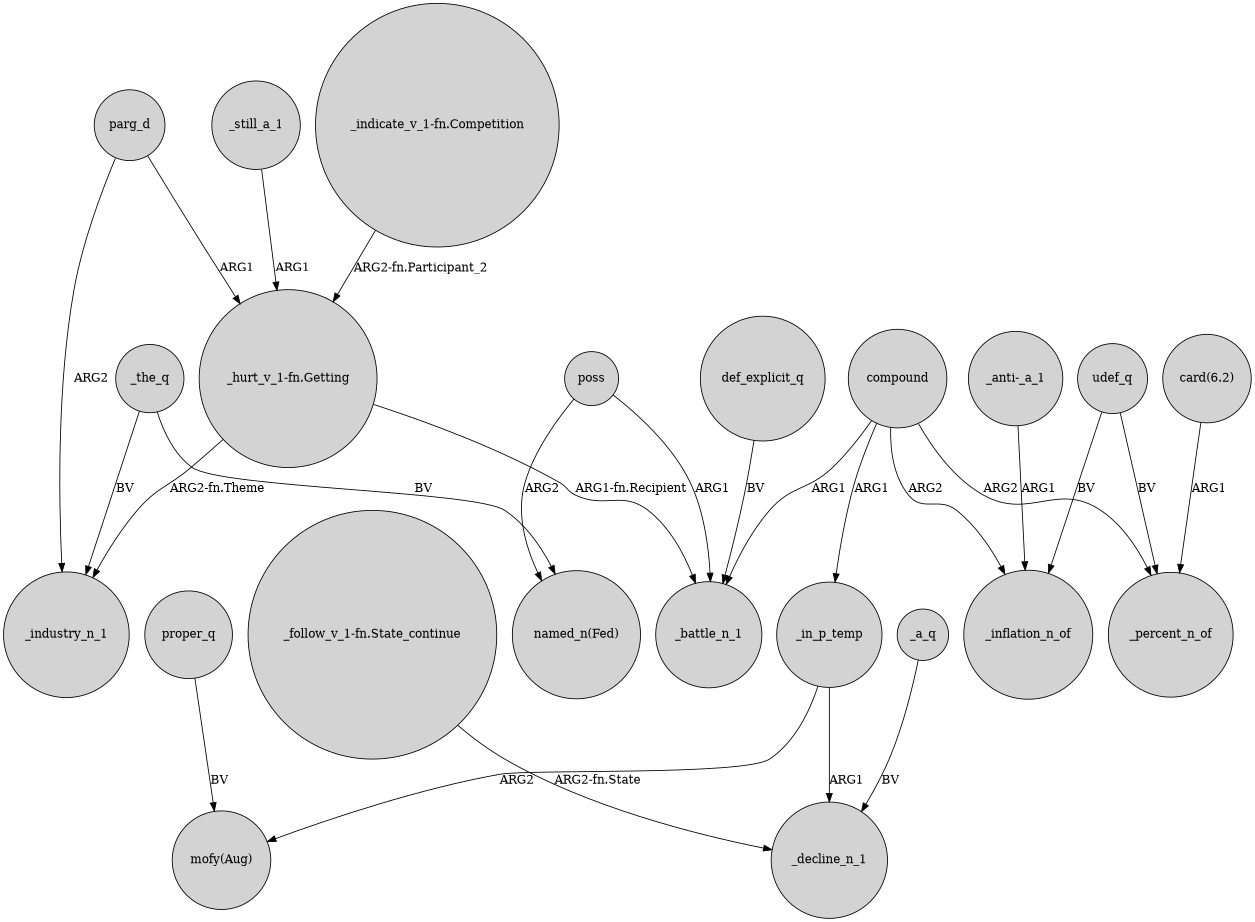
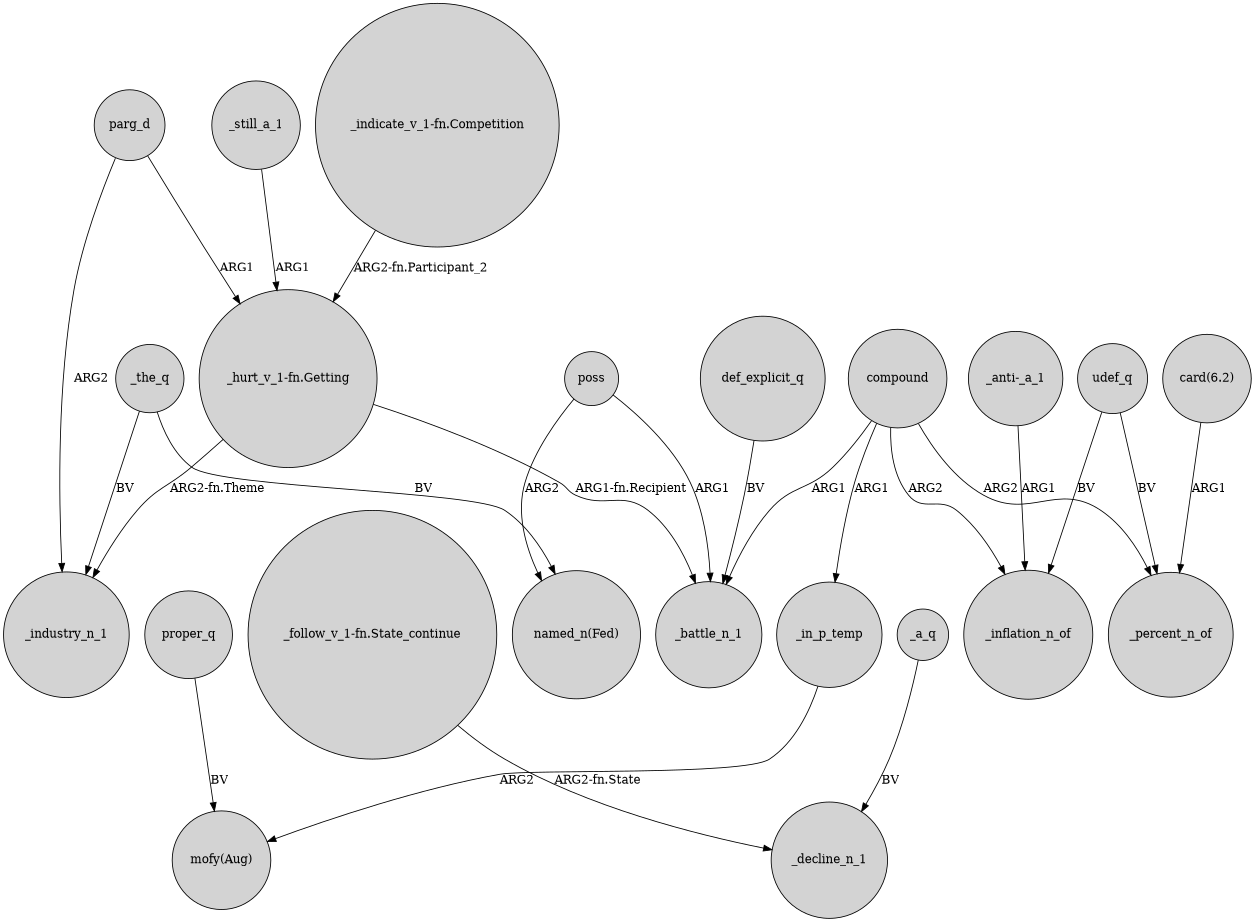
(829, 740) -> none
